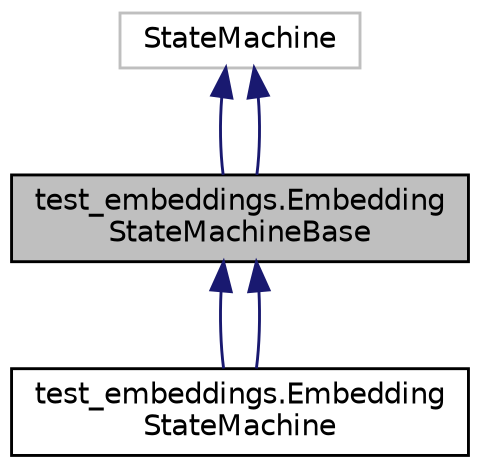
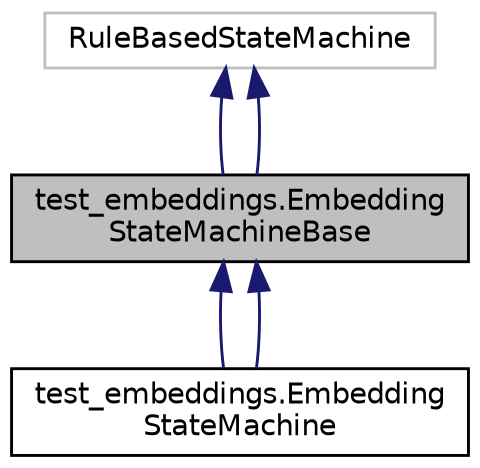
(240, 40) -> (240, 40)
